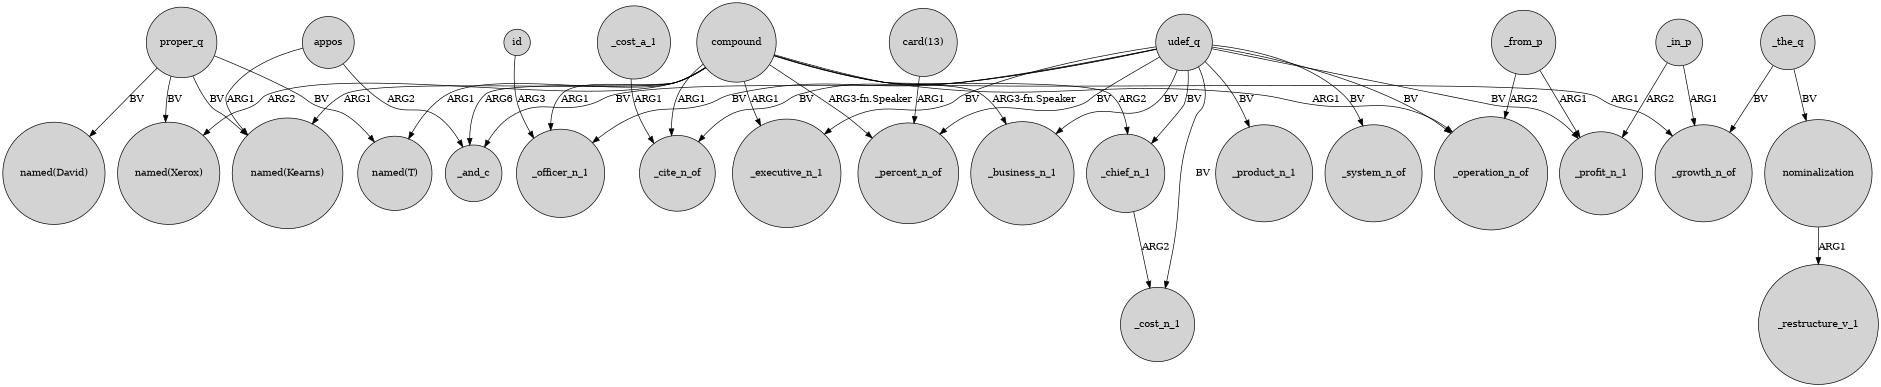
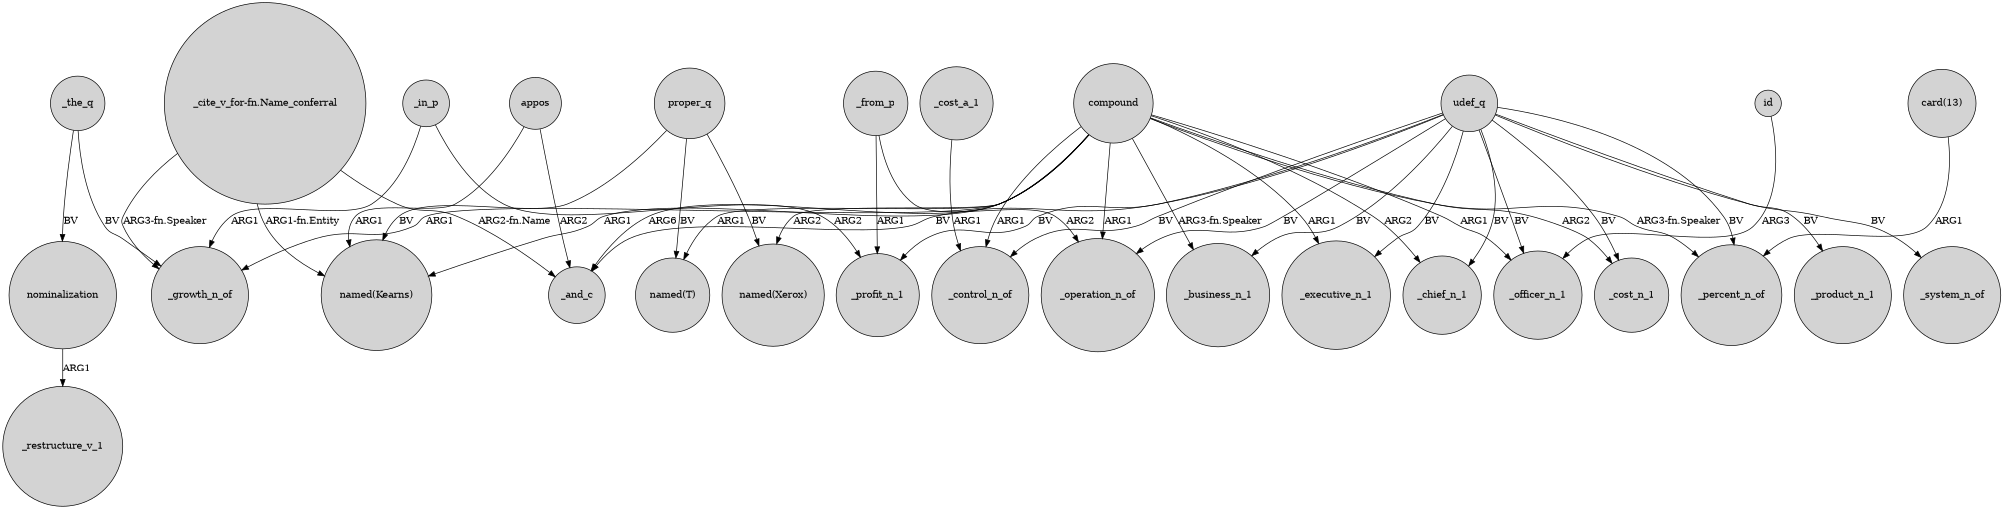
none -> (265, 103)
(54, 173) -> none
(677, 173) -> (980, 295)
(1141, 246) -> (1381, 191)
